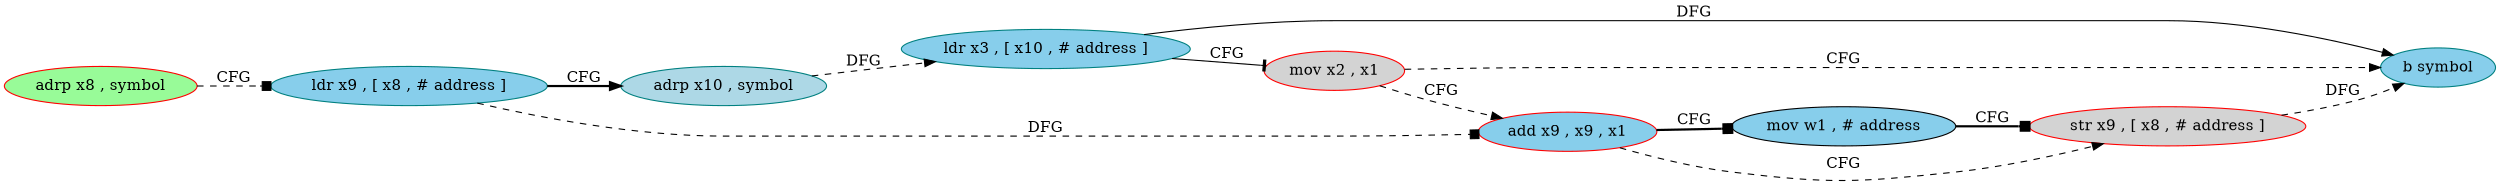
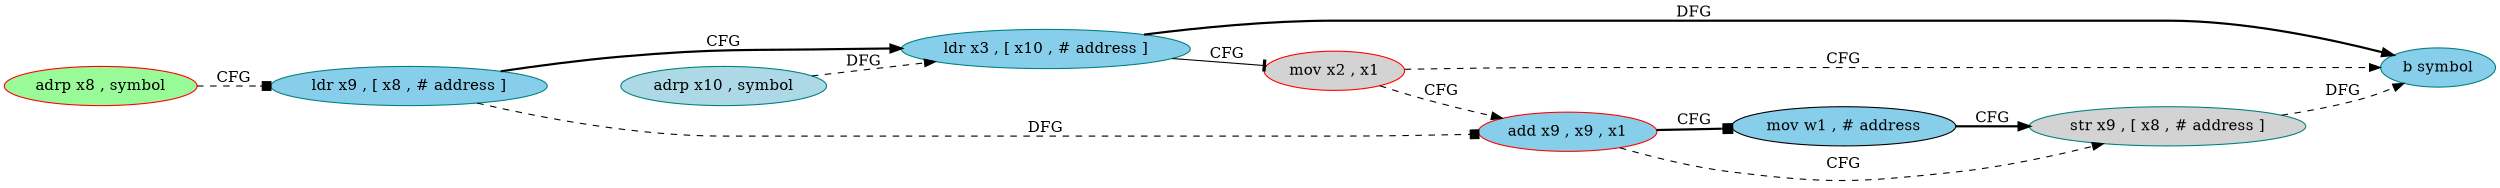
(1764, 21) -> (1764, 21)
(578, 86) -> (695, 52)
(1987, 126) -> (1987, 126)
(2168, 126) -> (2168, 126)
